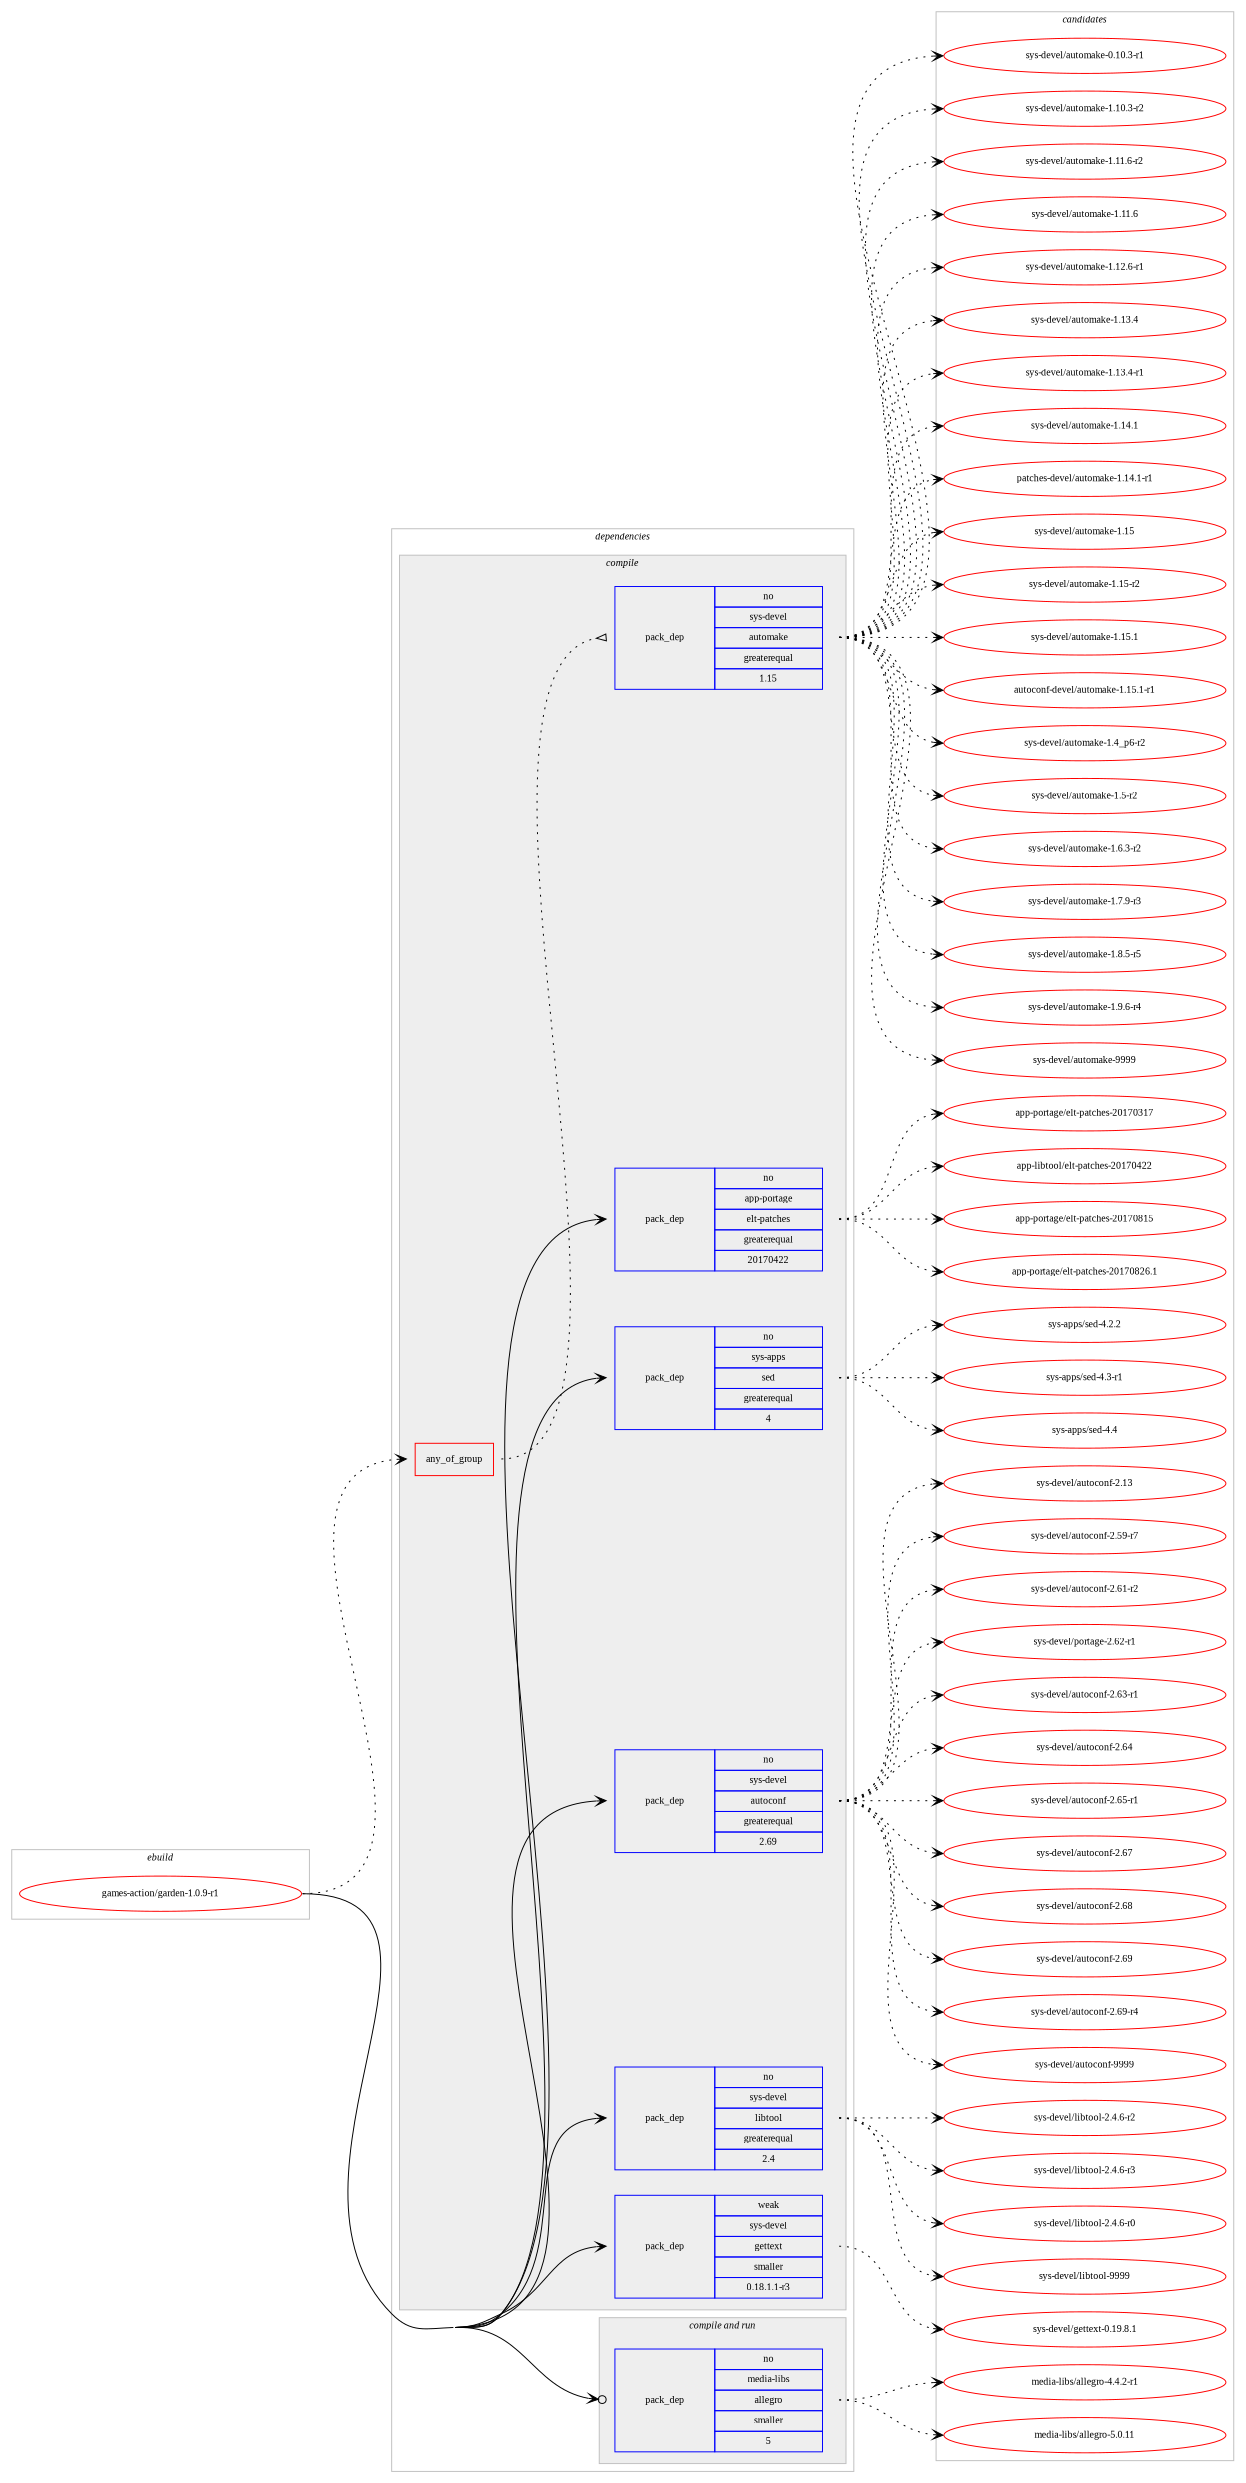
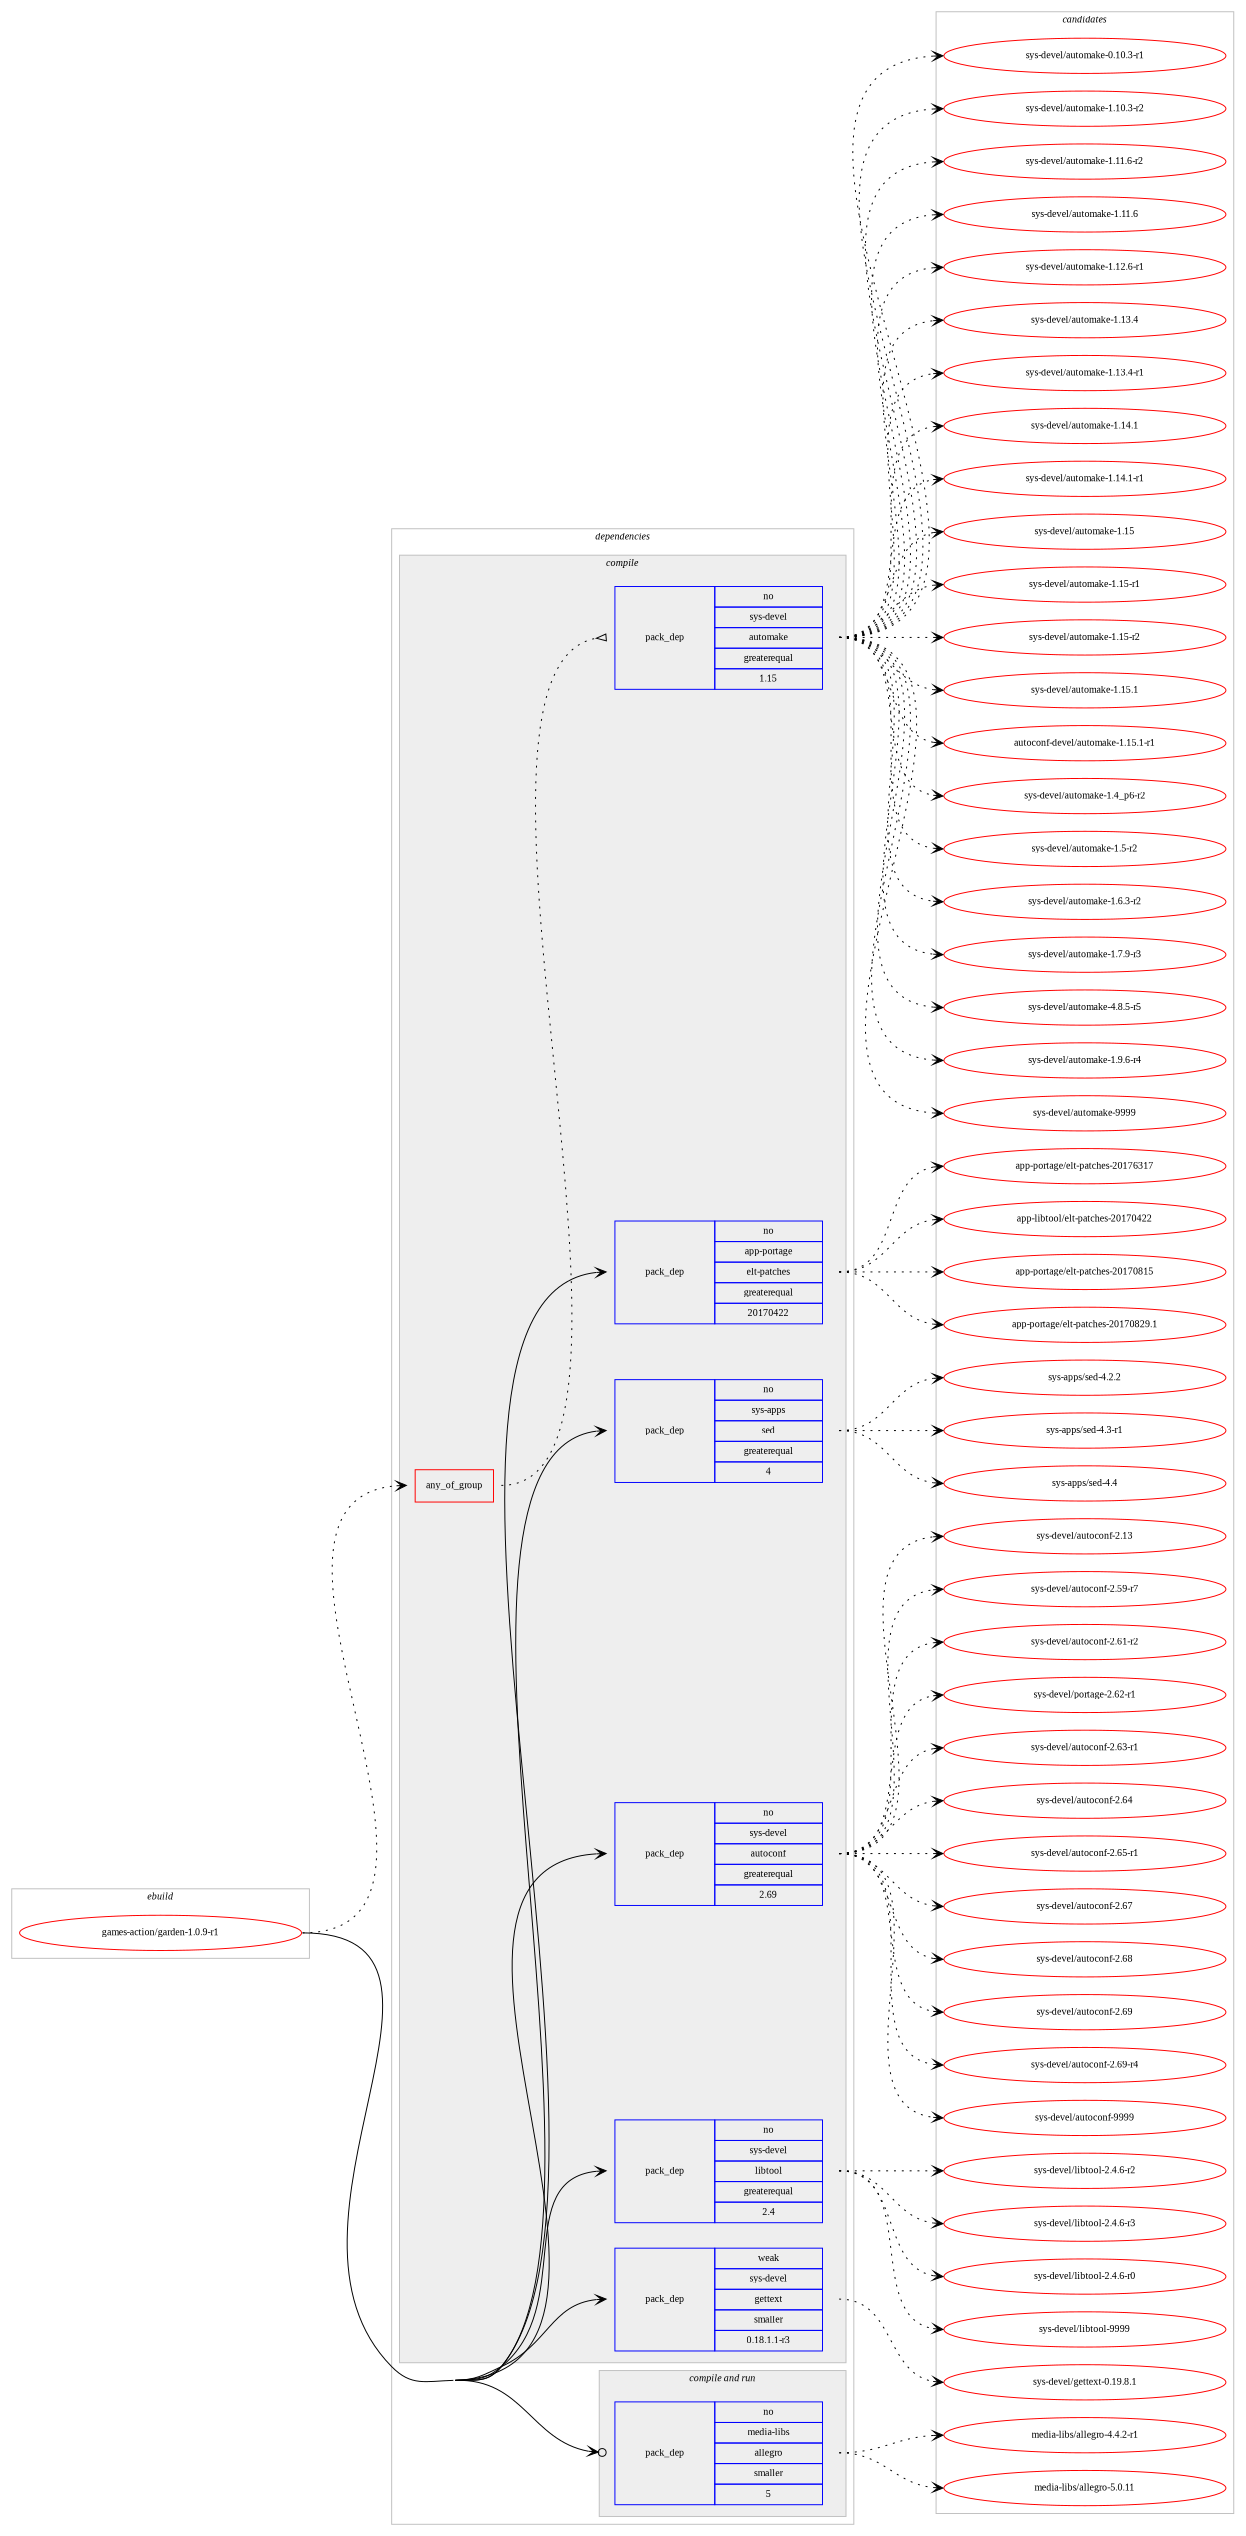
(1085, 479) -> (1085, 479)
none -> (1085, 585)
(1085, 955) -> (1085, 1008)
(1085, 1113) -> (1085, 1166)
(1085, 1272) -> (1085, 1325)
